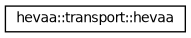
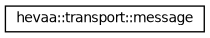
(95, 19) -> (105, 19)
